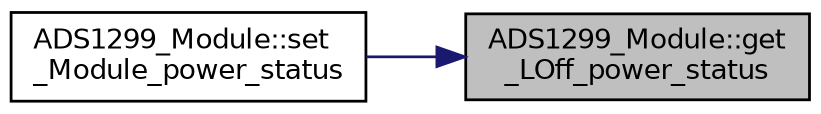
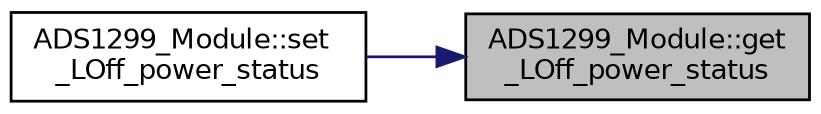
(189, 57) -> (189, 57)
